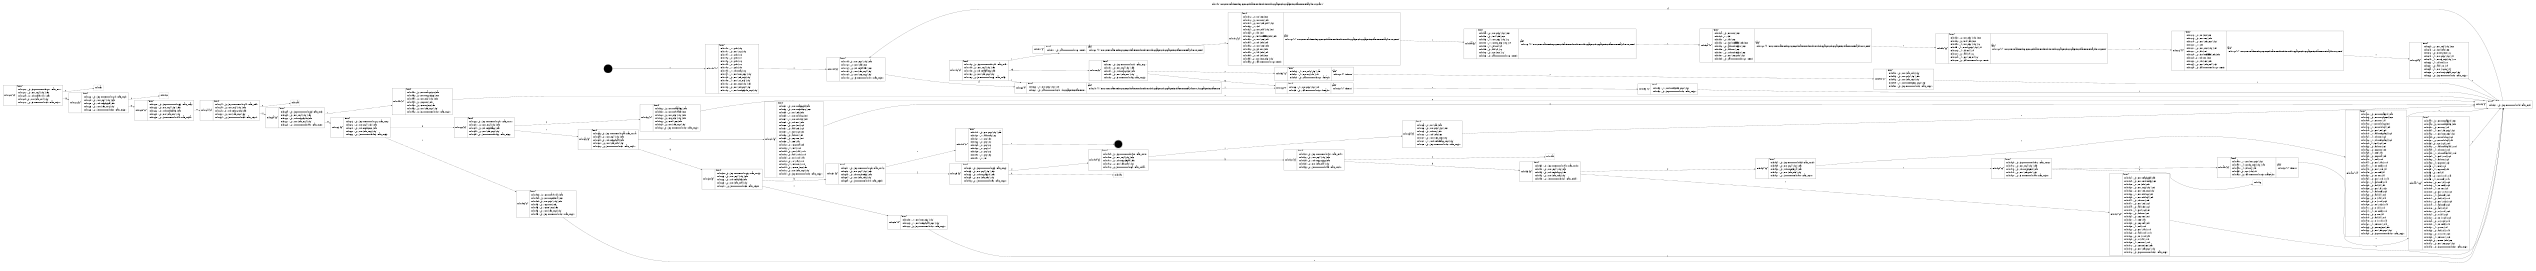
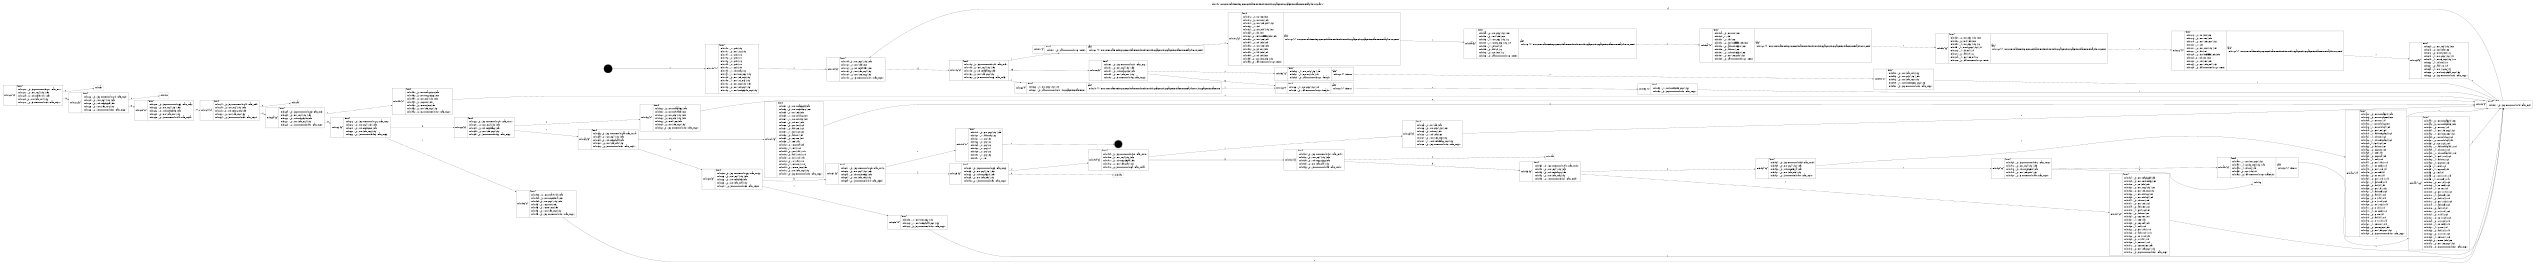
(949, 83) -> (917, 70)
